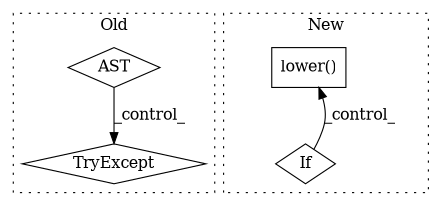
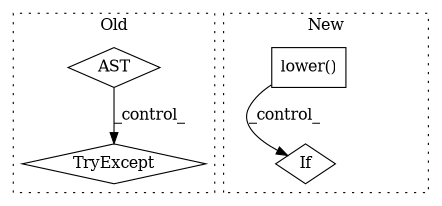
(324, 124) -> (247, 120)
